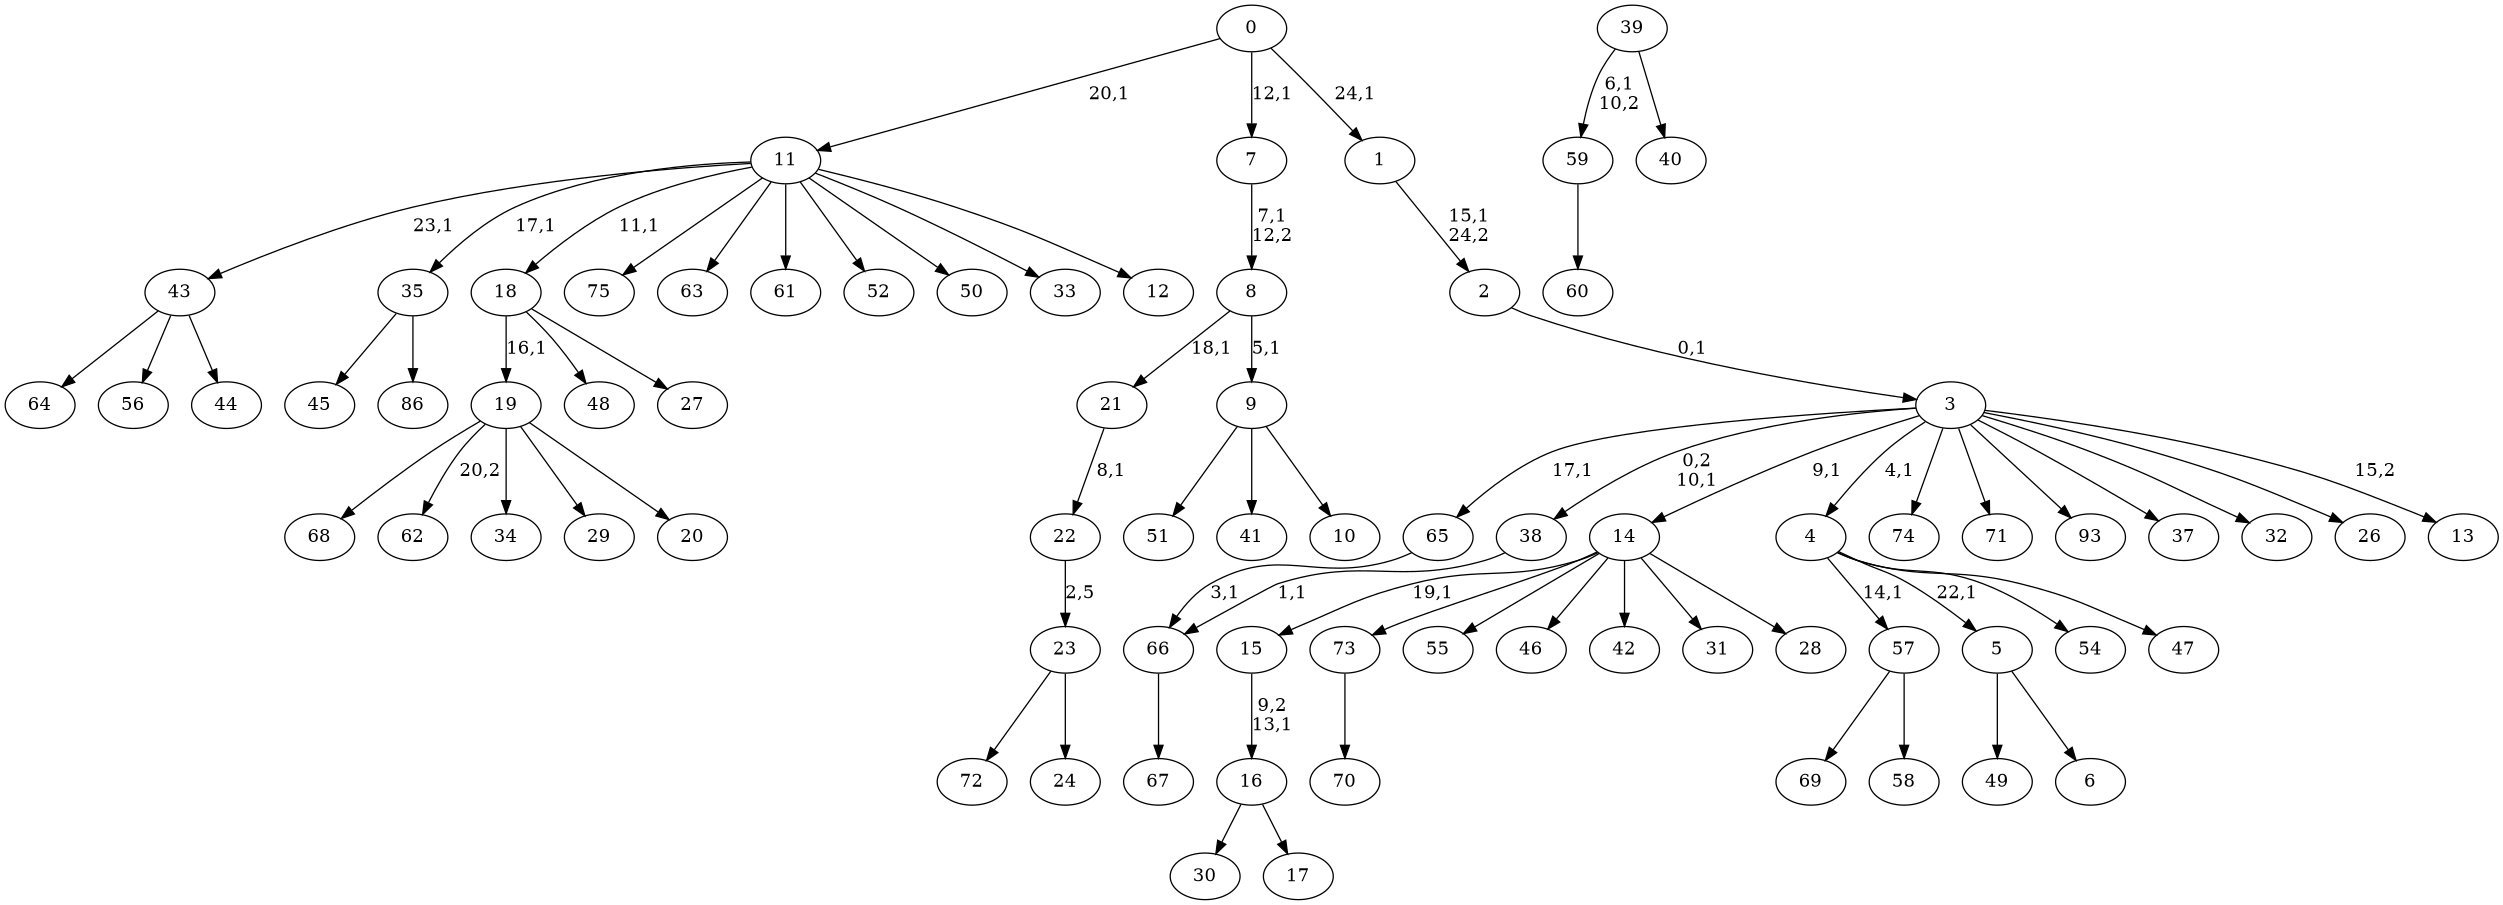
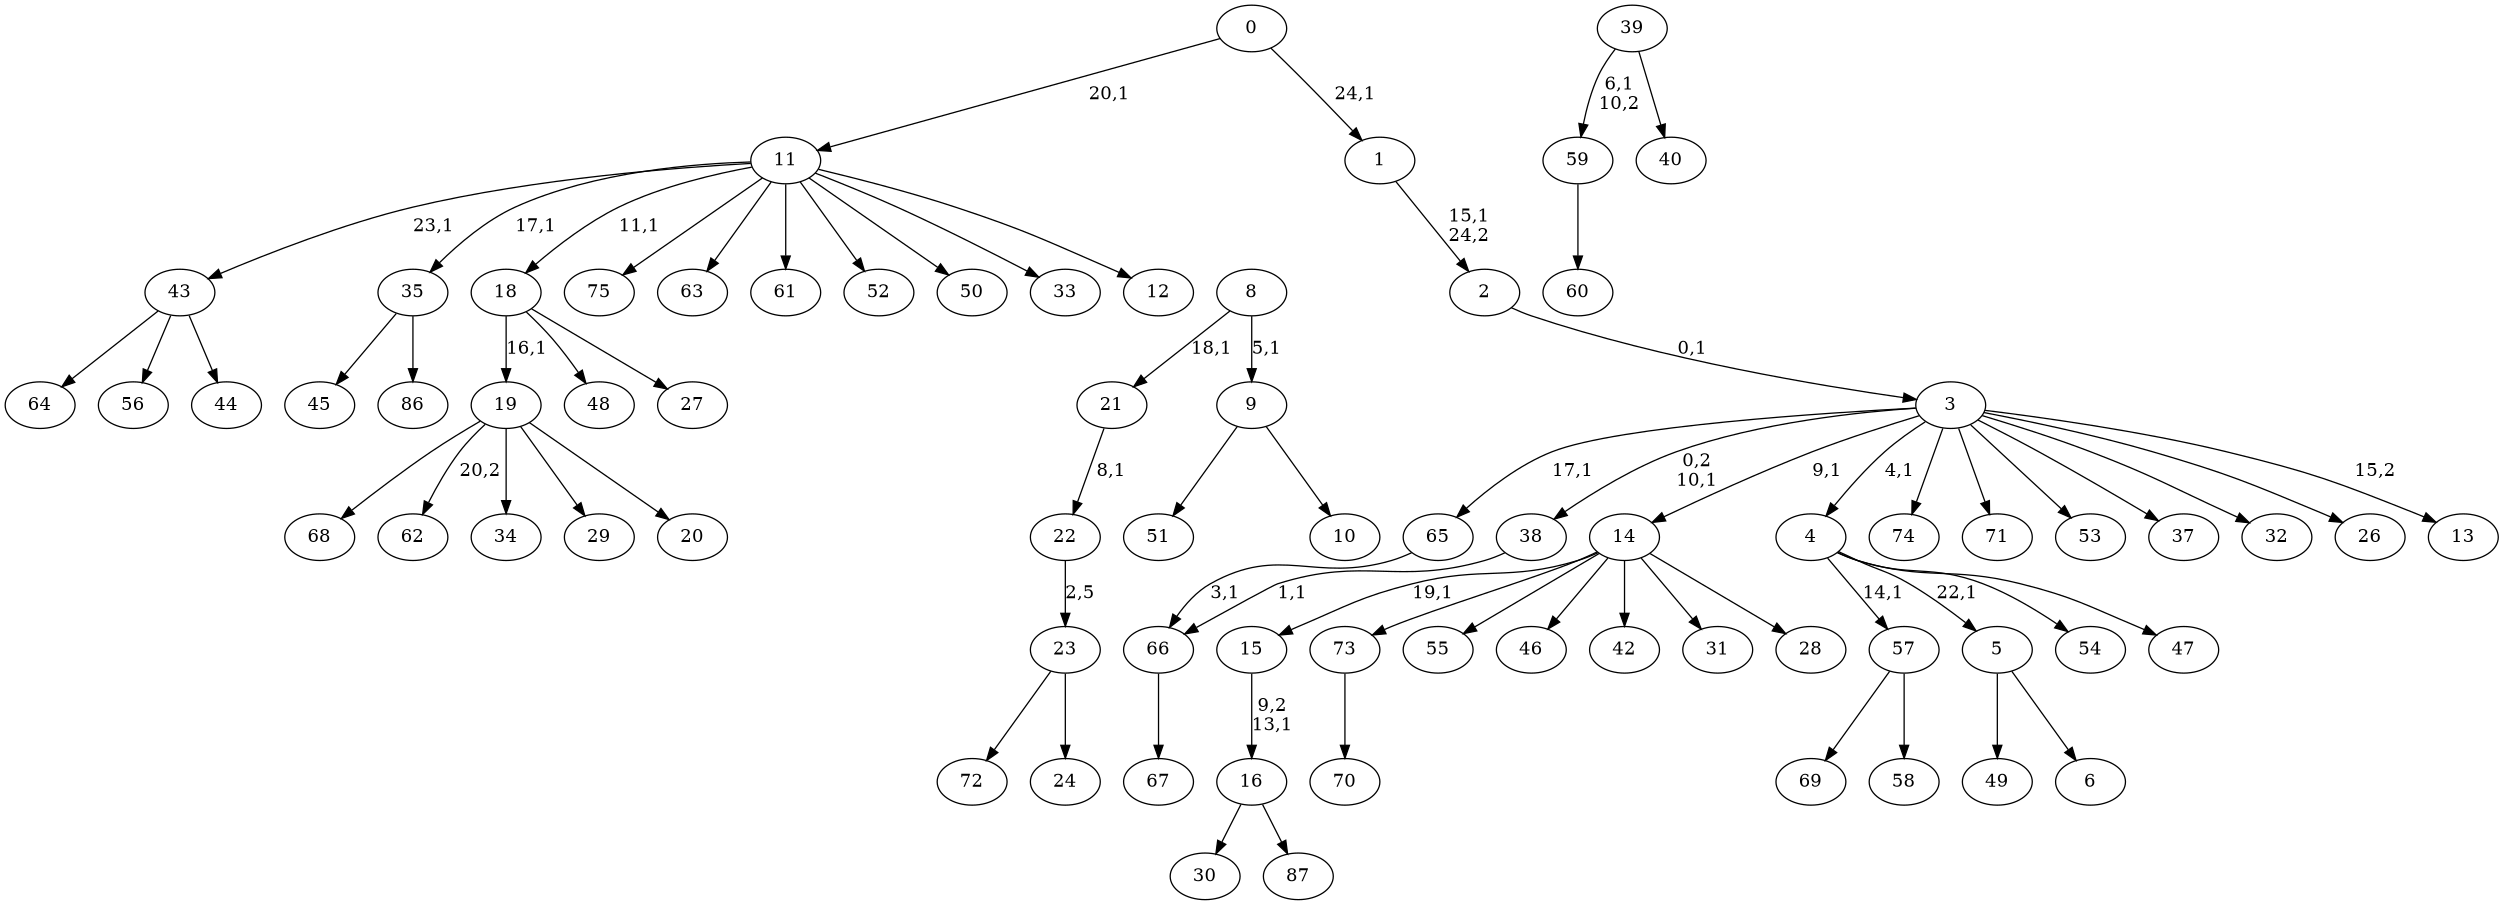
(1252, 161) -> none
(1252, 537) -> none
(2091, 537) -> (2091, 537)
(1298, 876) -> (1298, 876)
